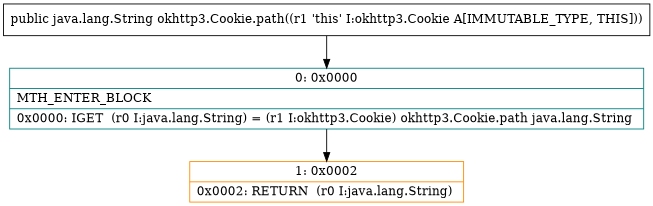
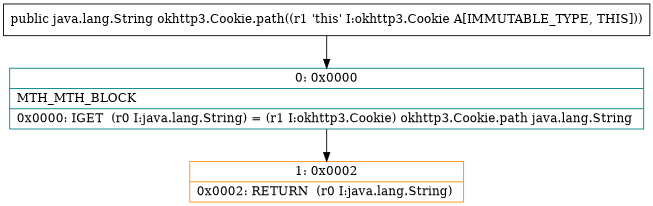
(85, 98) -> (77, 98)
